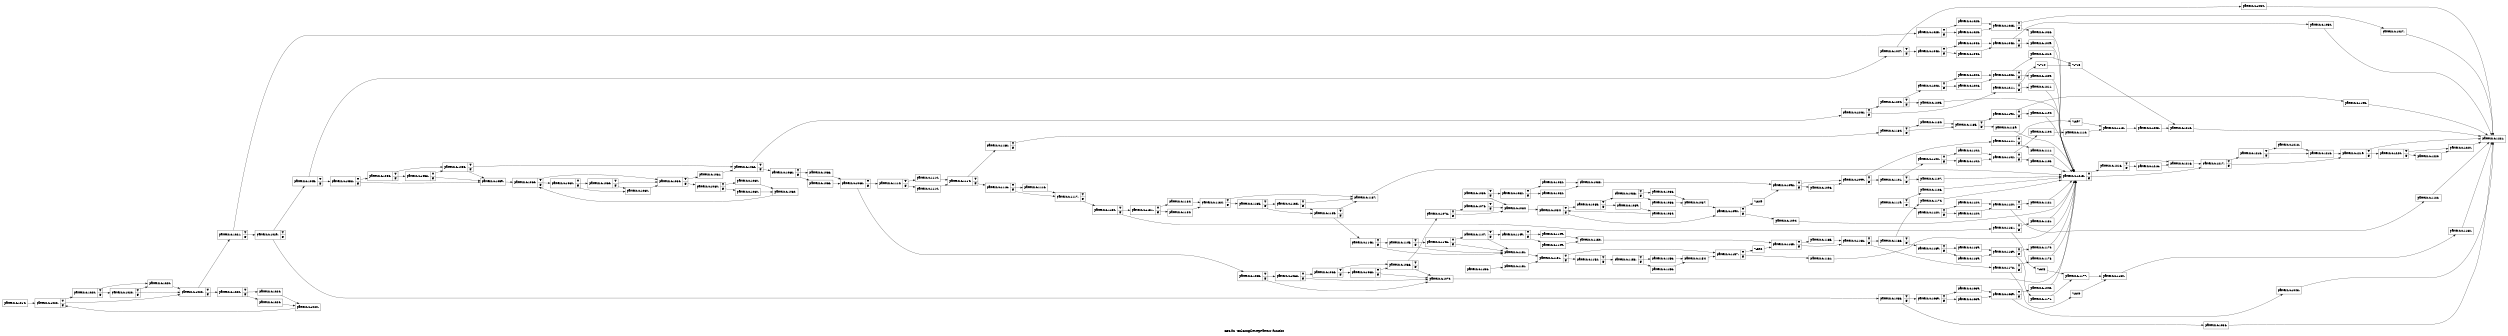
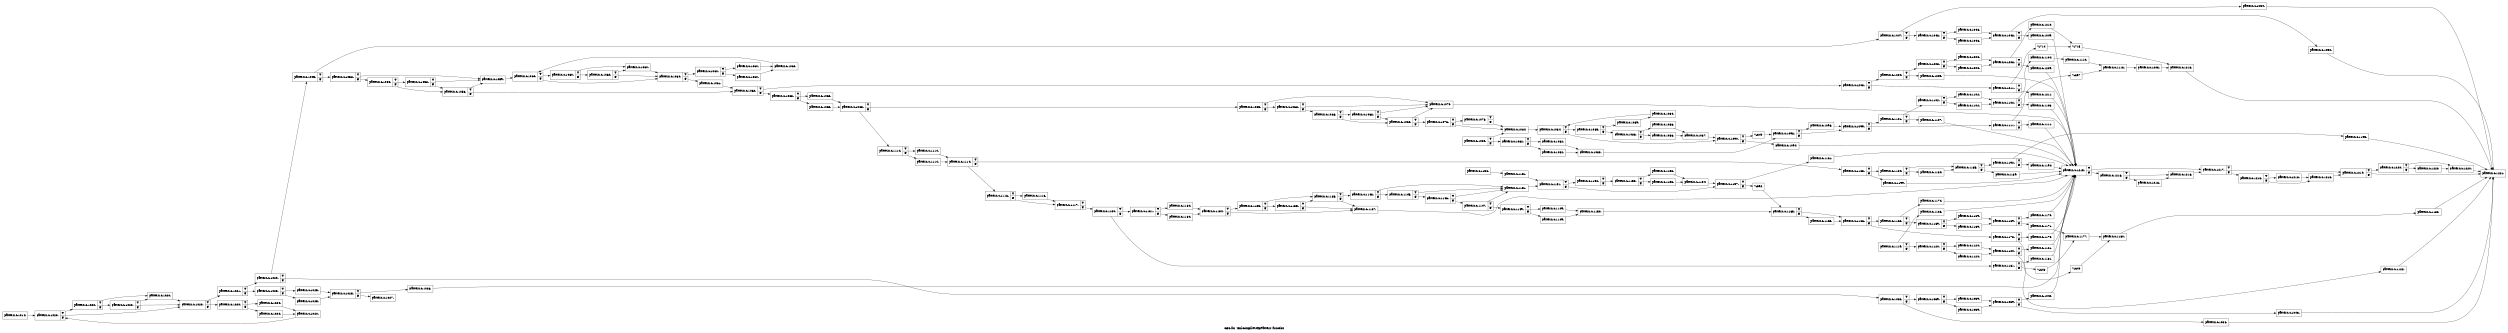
(2470, 66) -> none
none -> (1894, 183)
